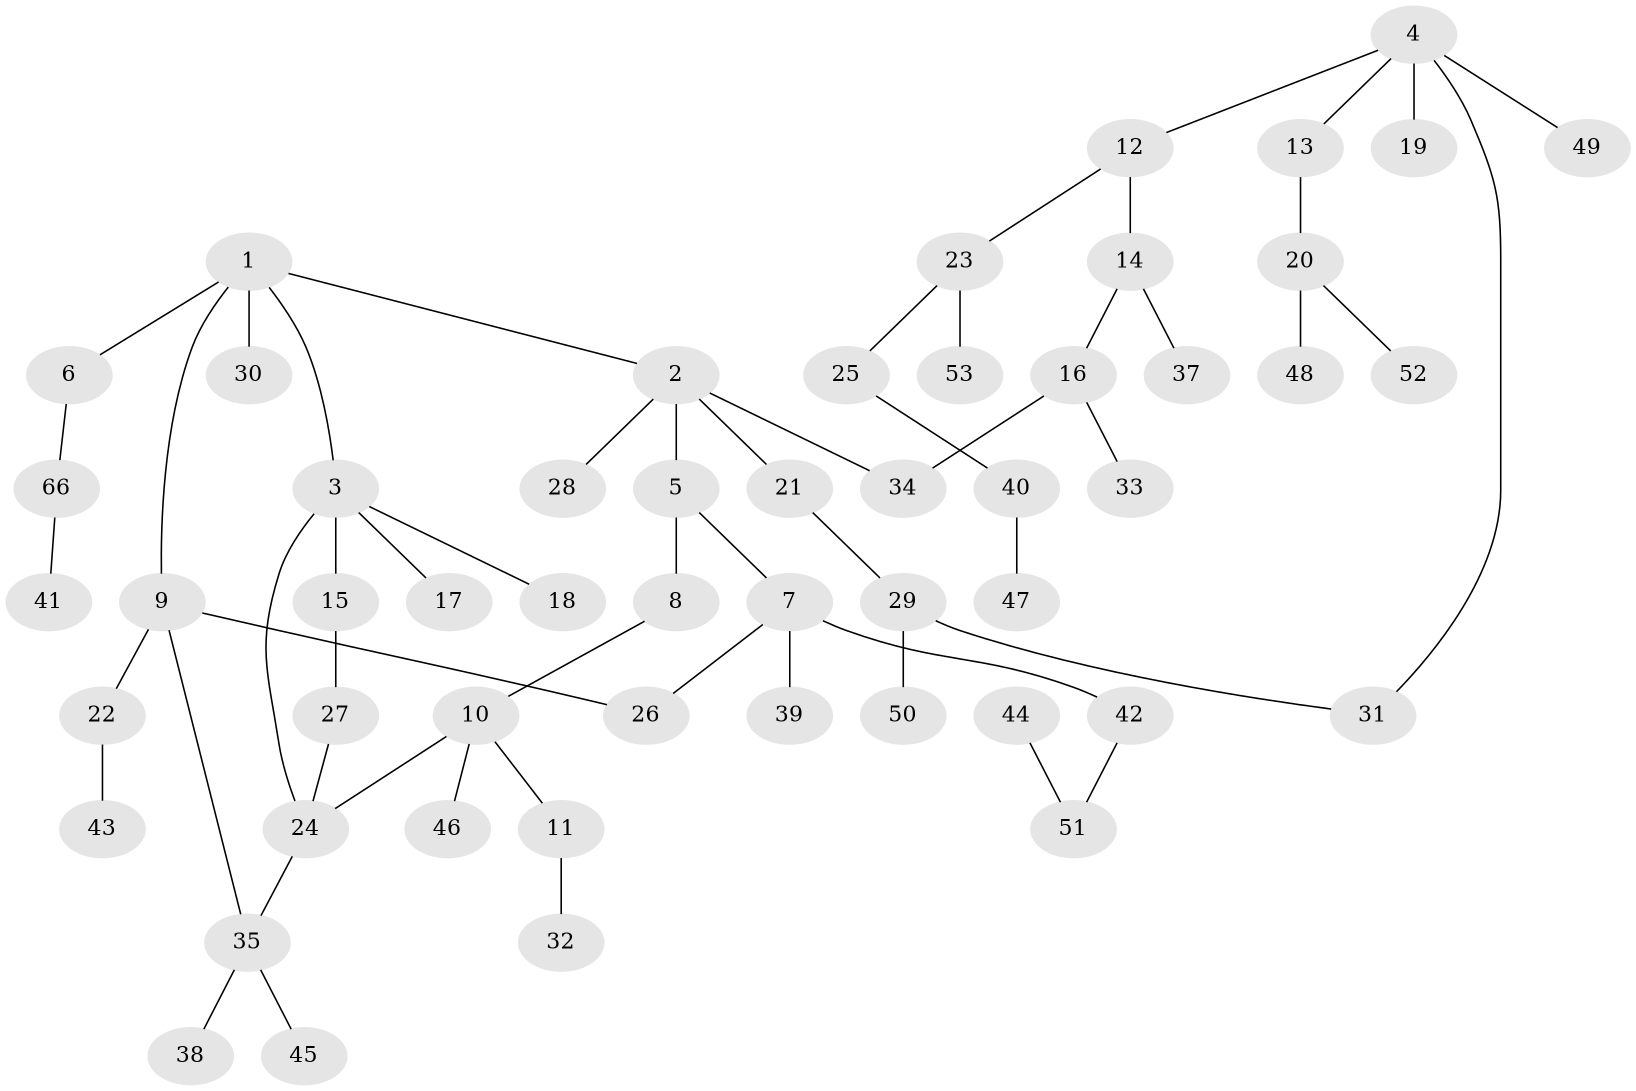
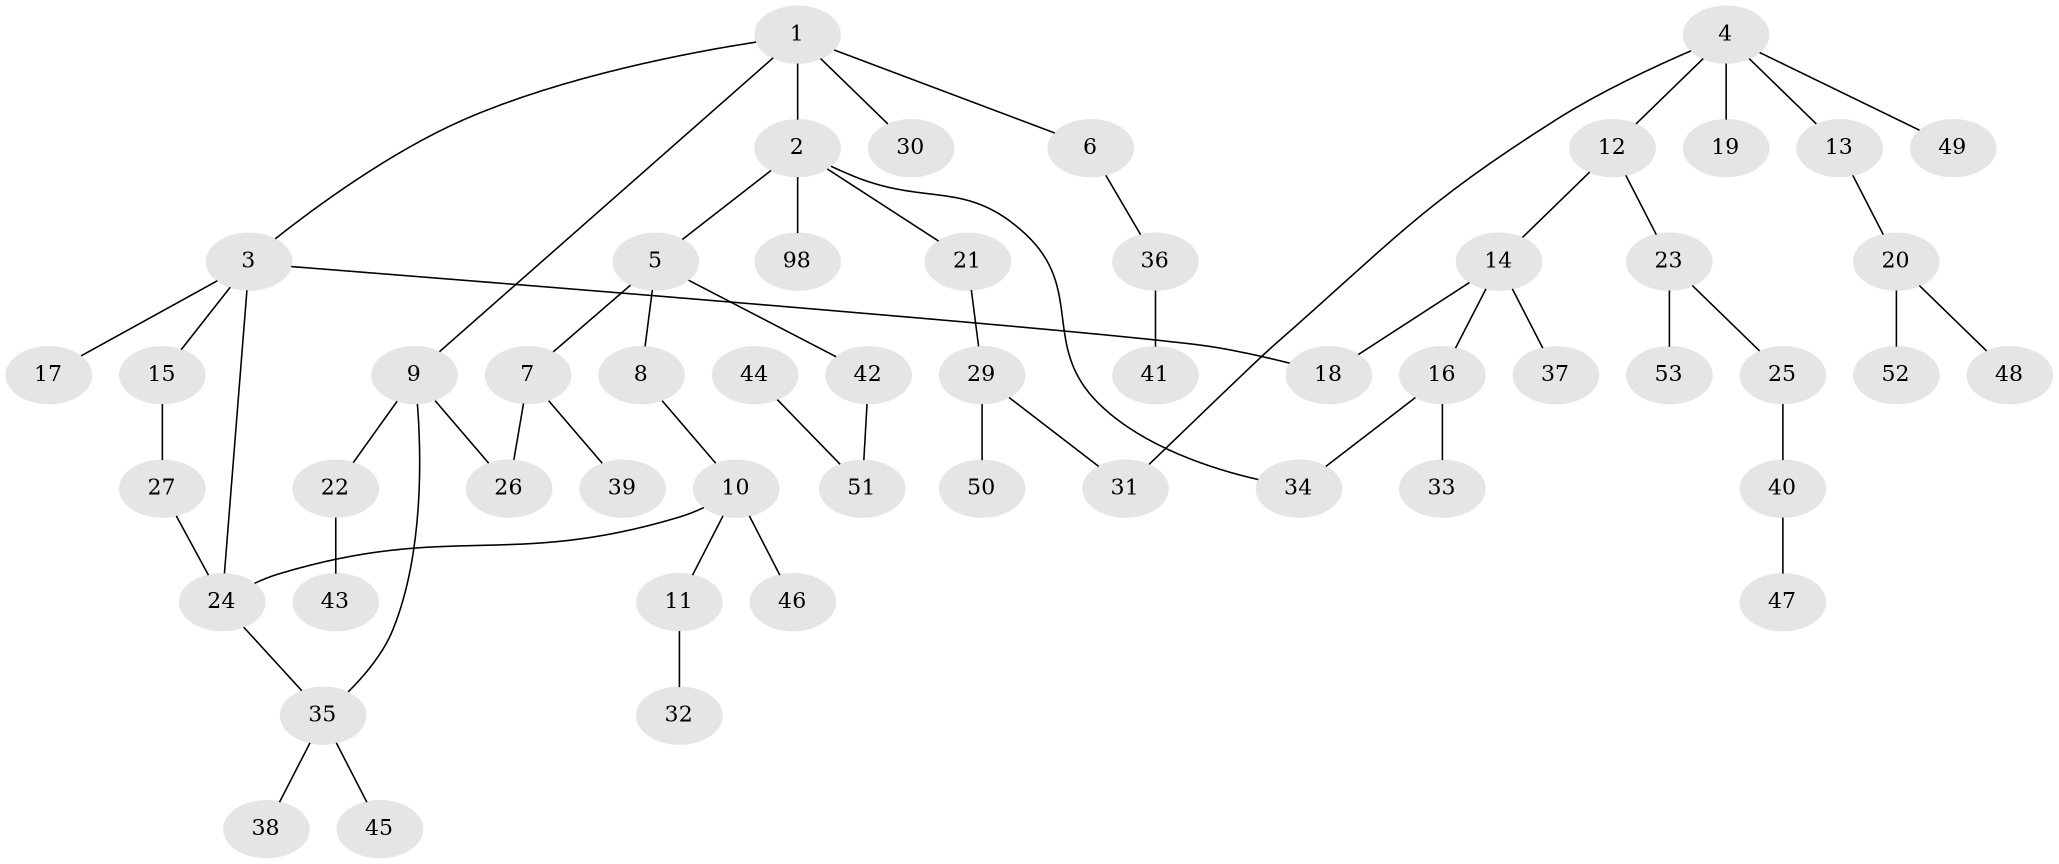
none -> (1414, 319)
(57, 489) -> (1155, 262)
(563, 489) -> (798, 262)
(960, 659) -> (762, 319)
